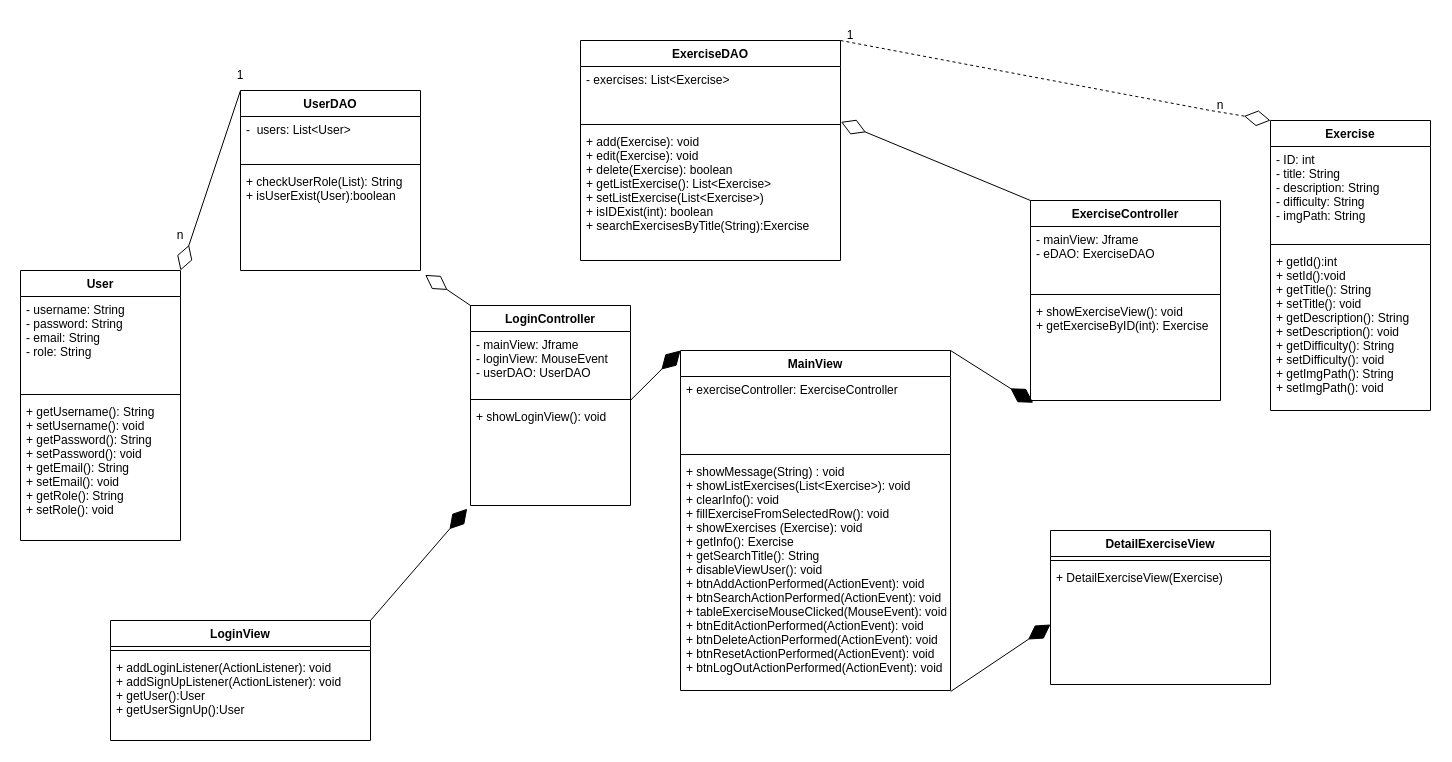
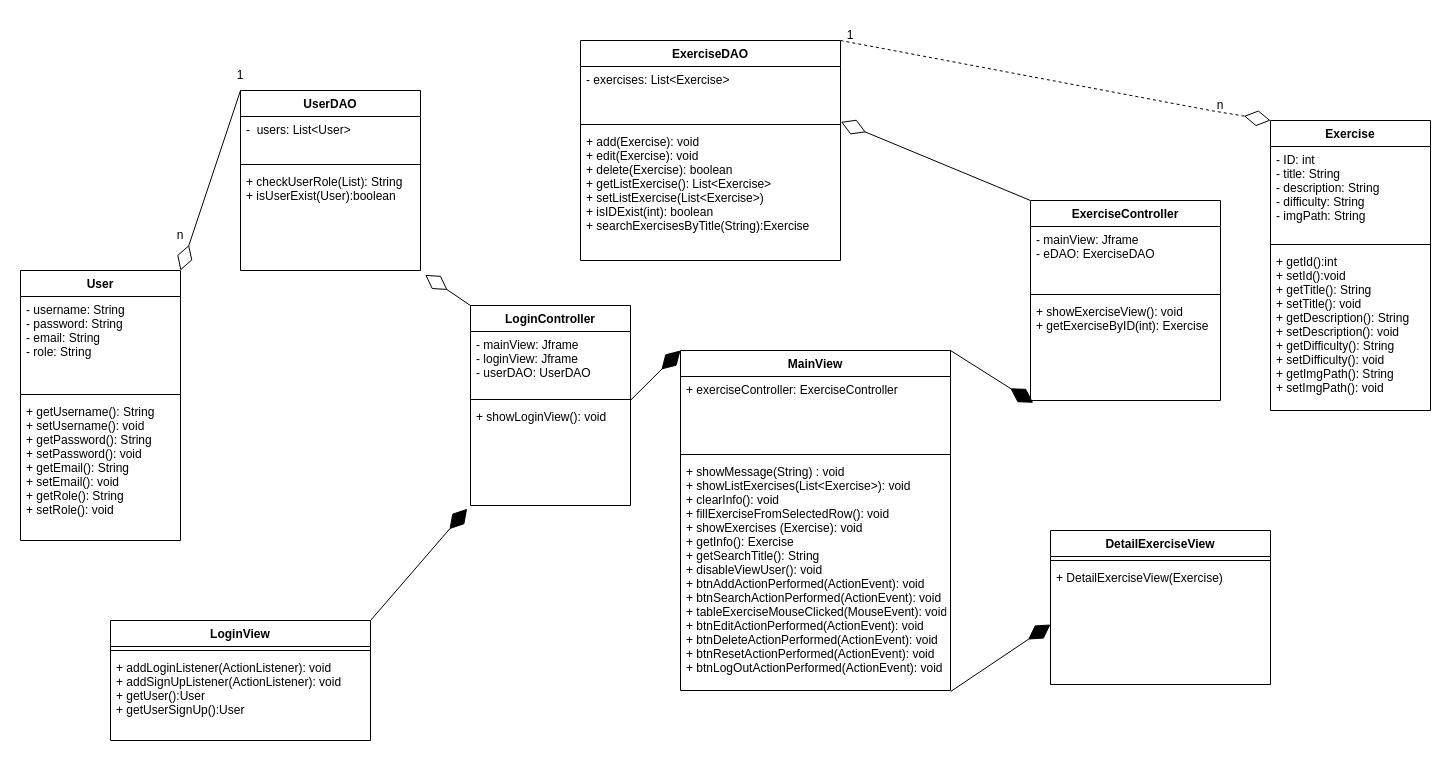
(529, 345) -> (529, 345)
